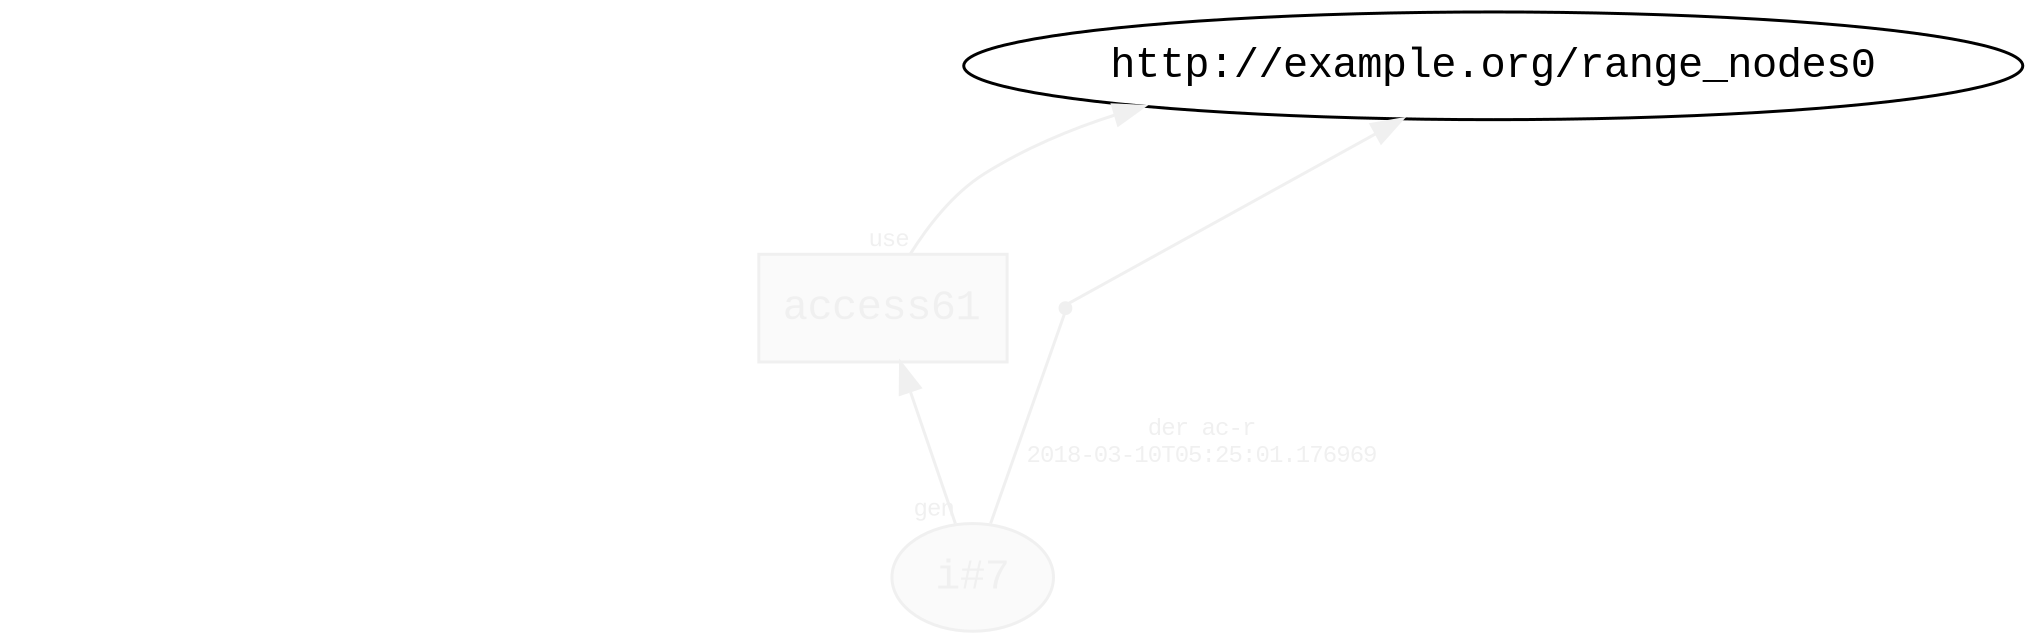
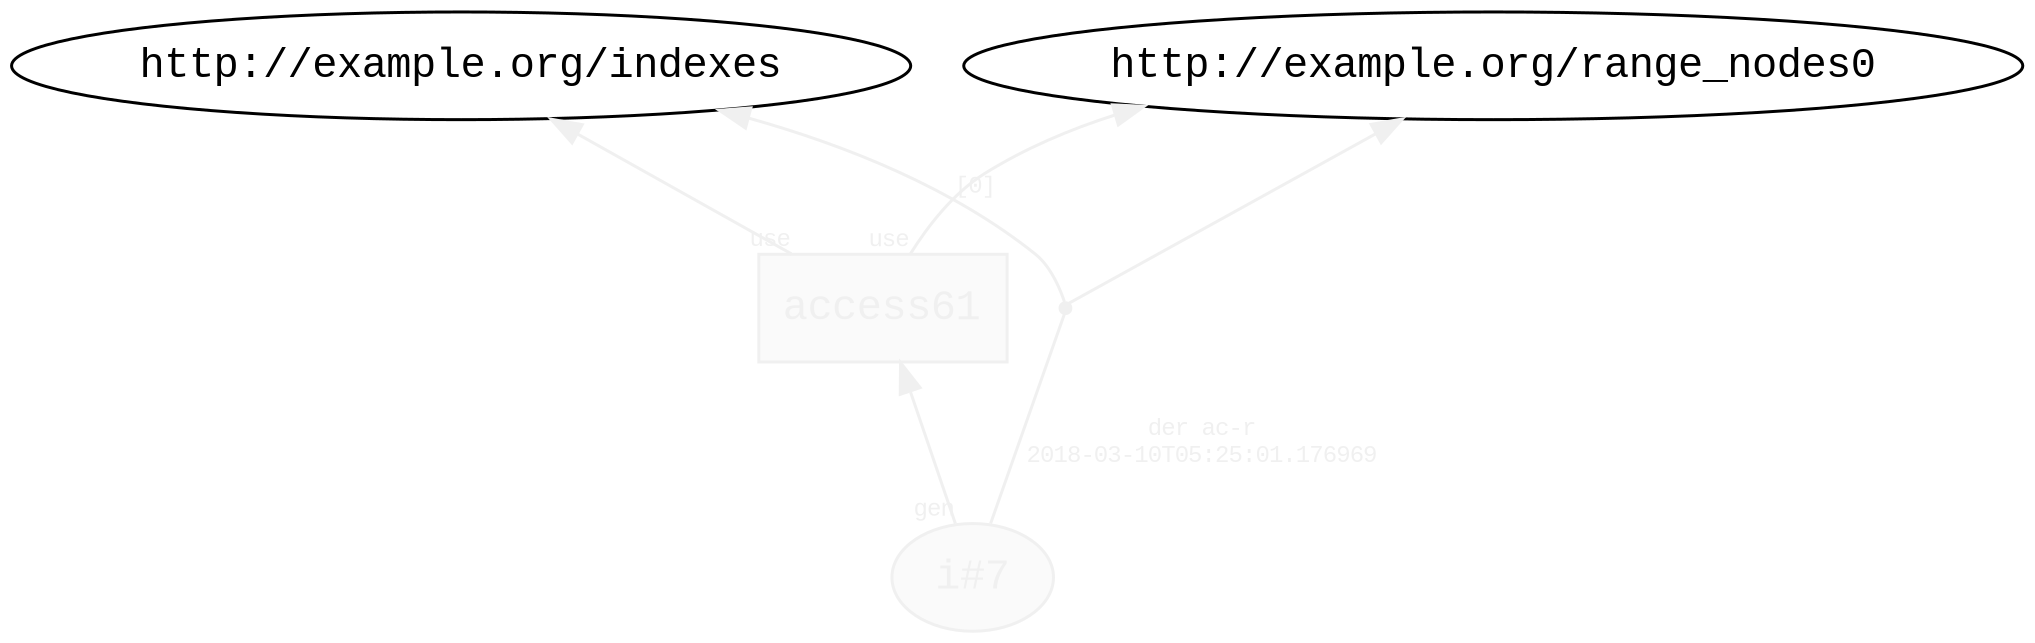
none -> (461, 66)
